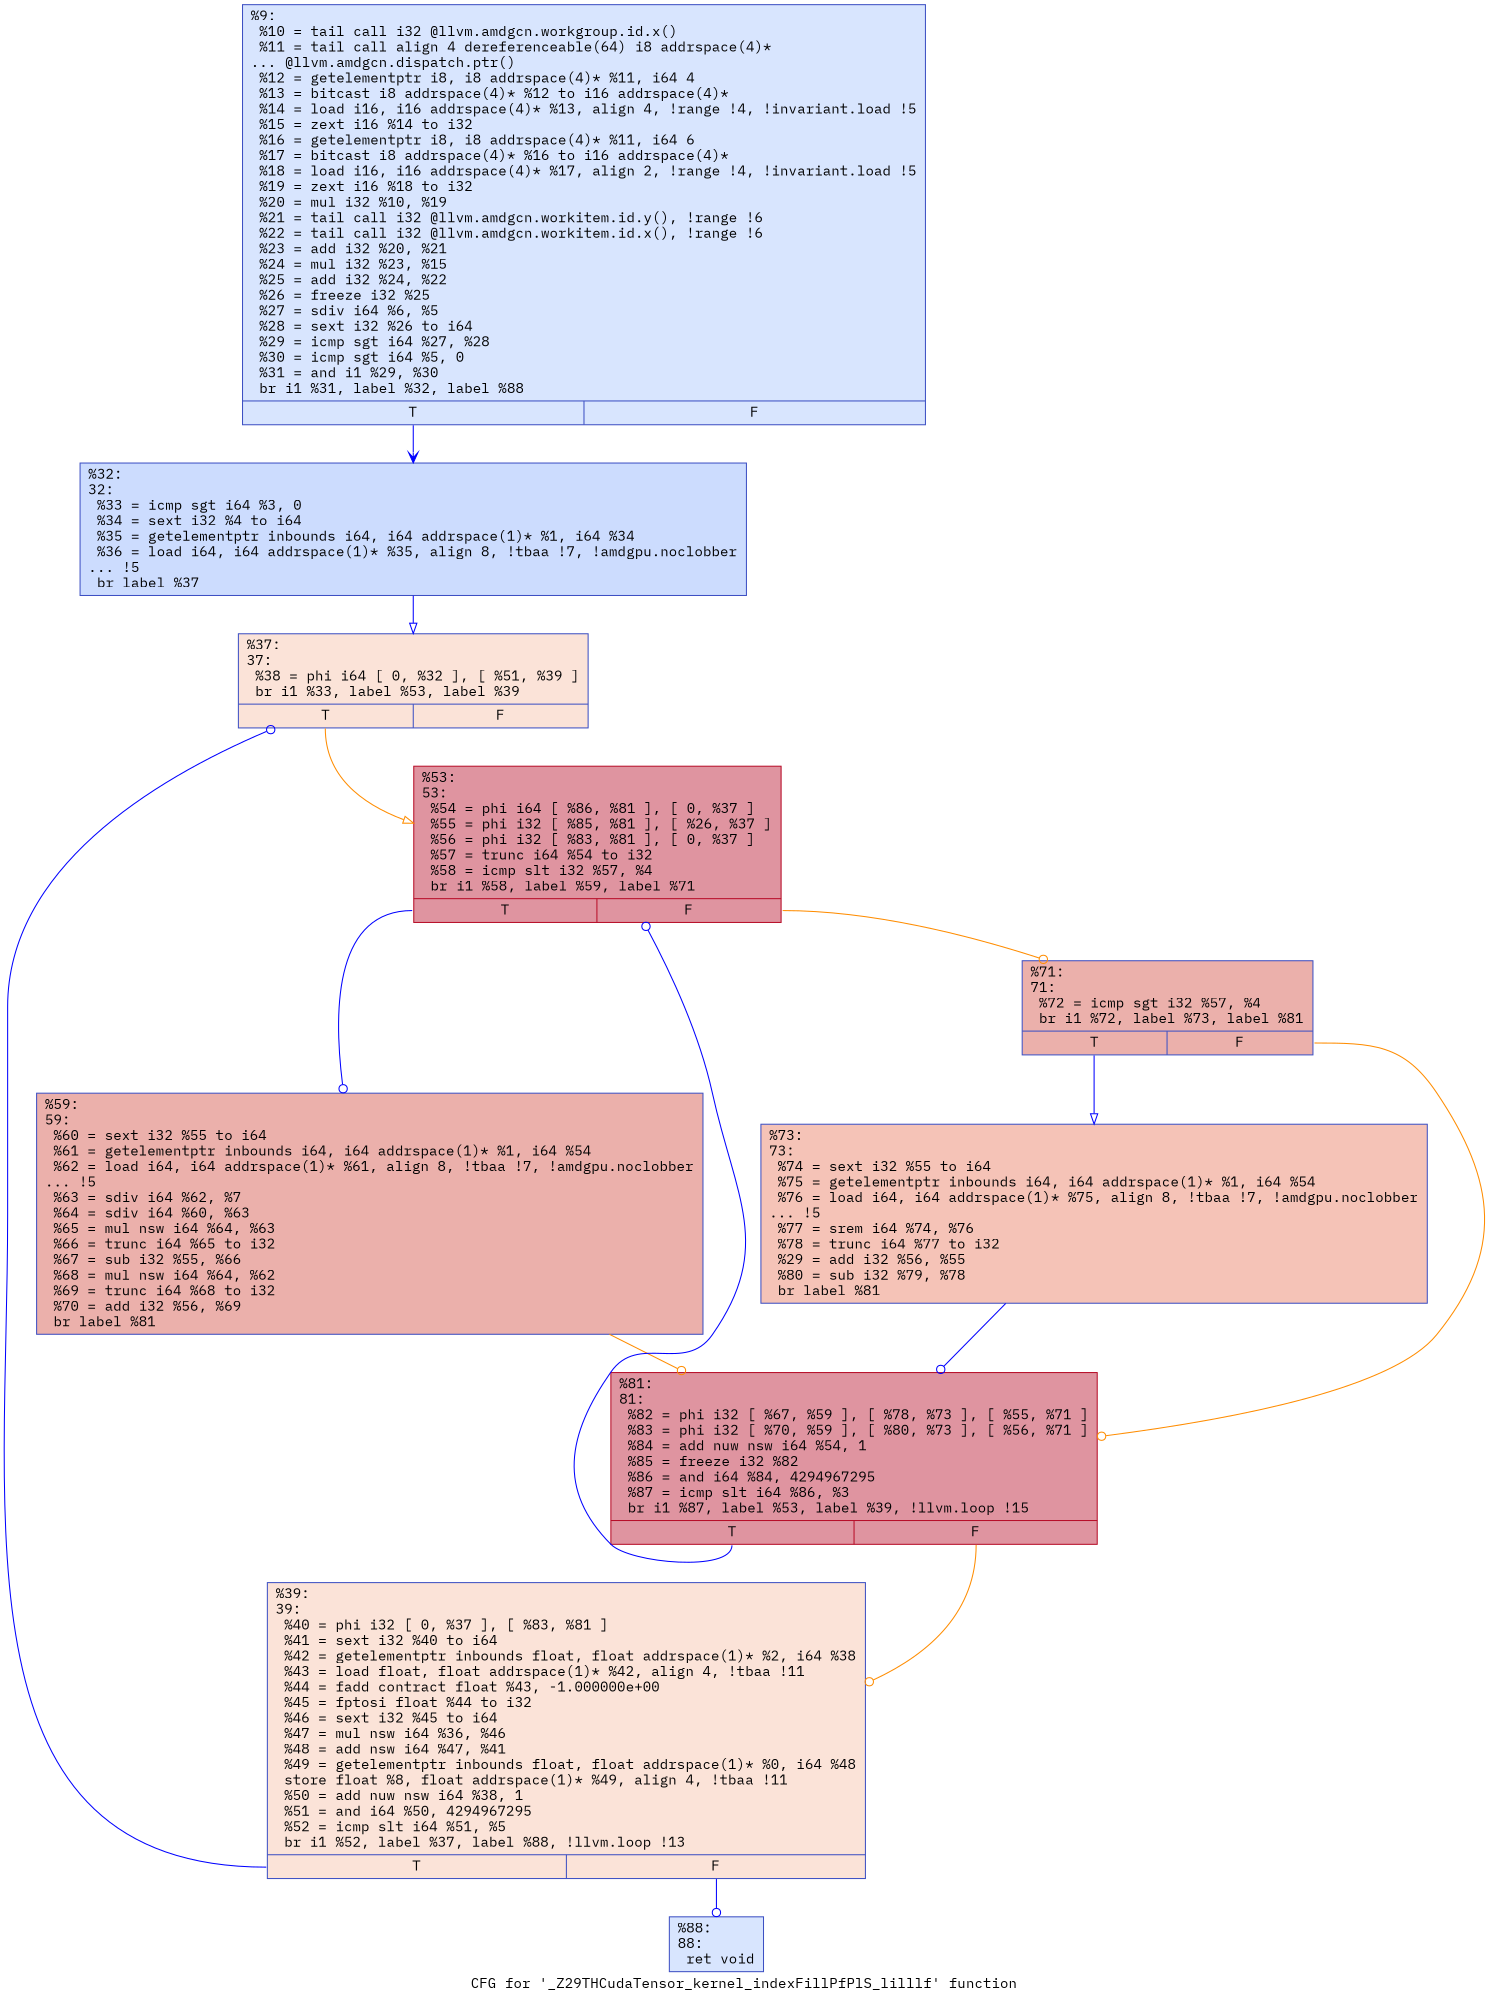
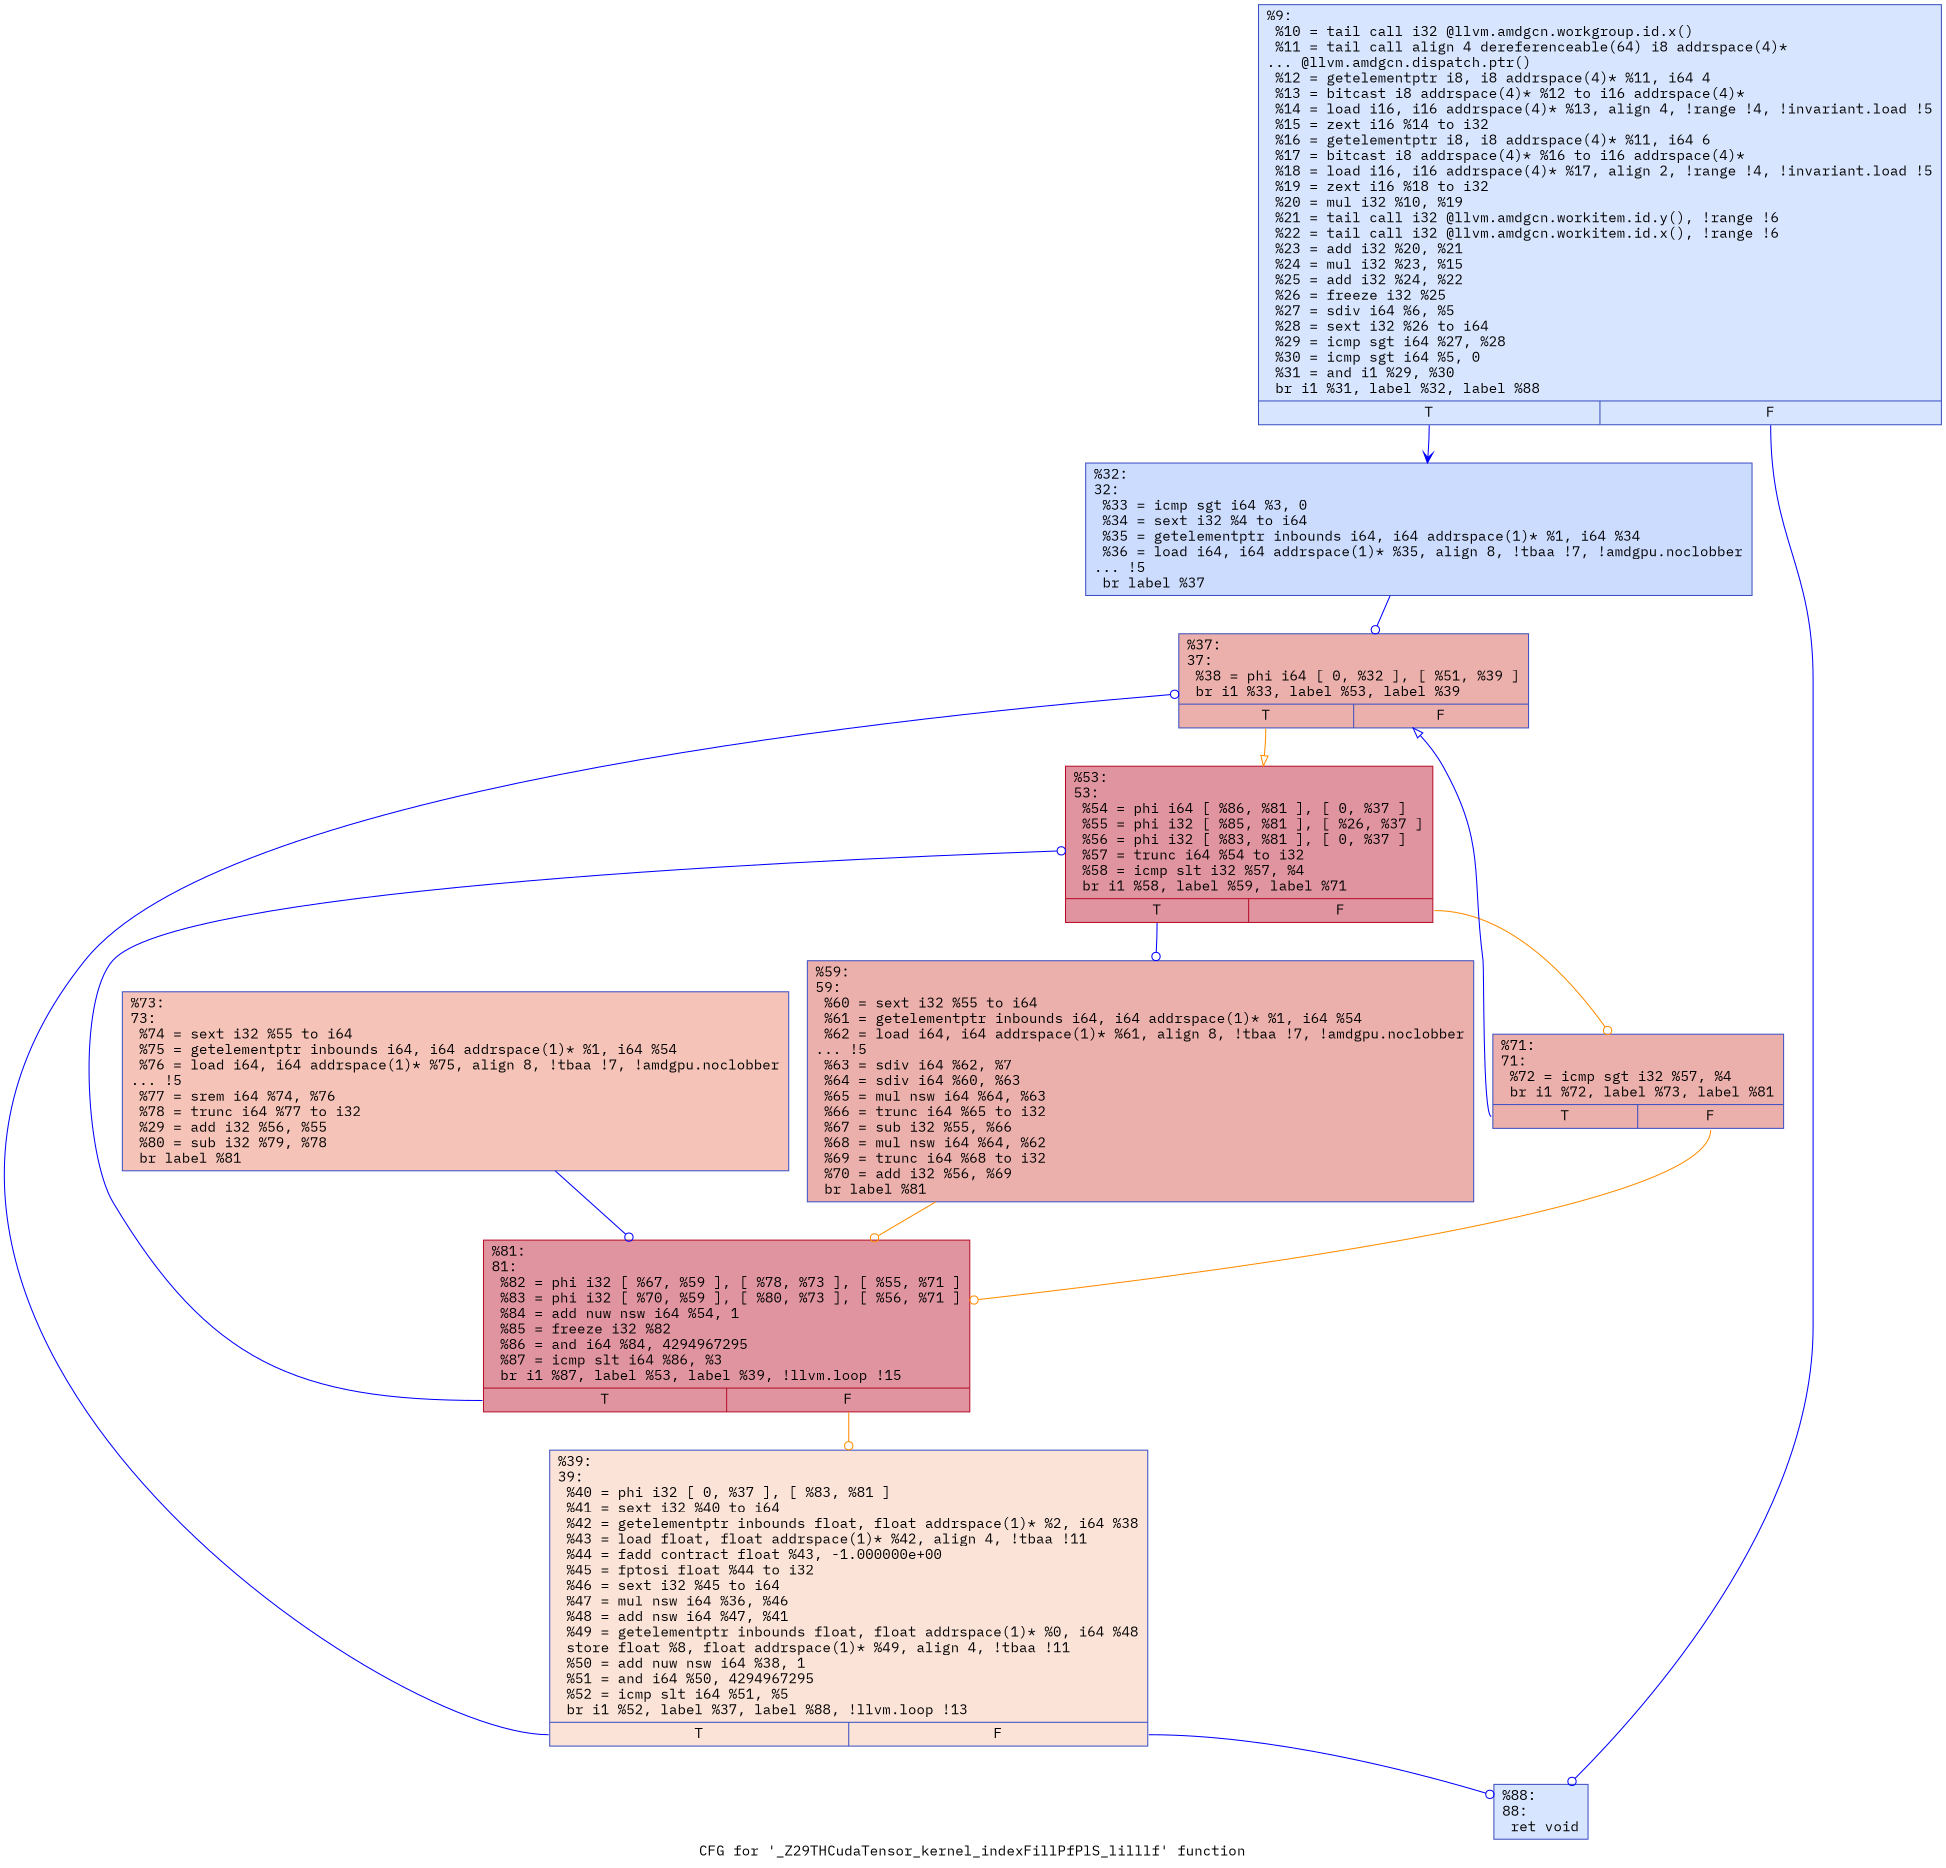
(413, 609) -> (1384, 611)
(413, 681) -> (1354, 681)
(1094, 1084) -> (1480, 930)
none -> (1813, 1135)
